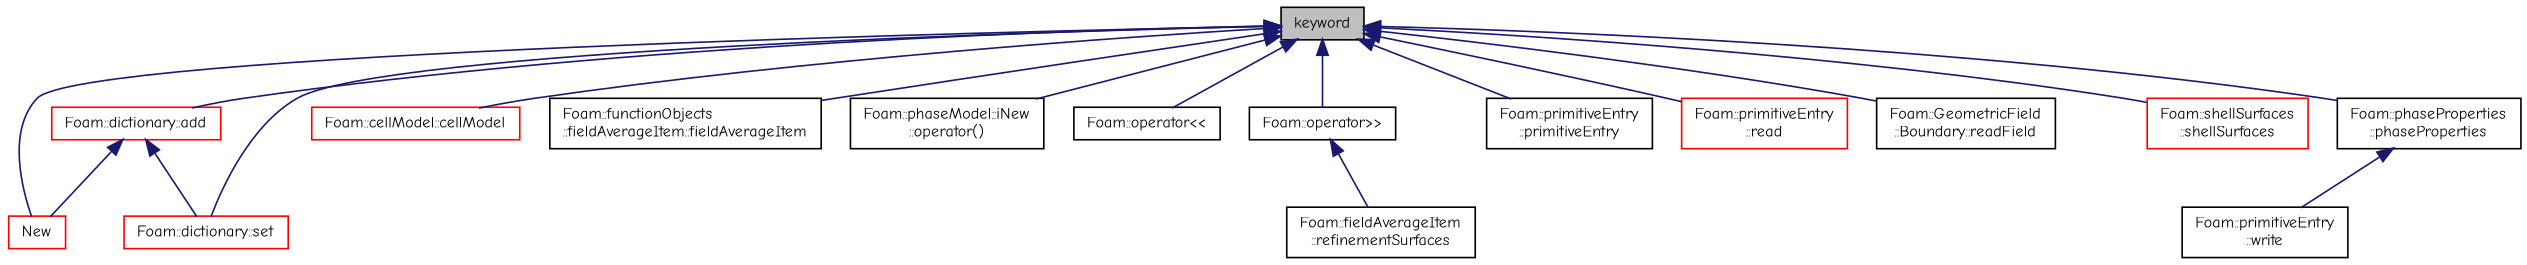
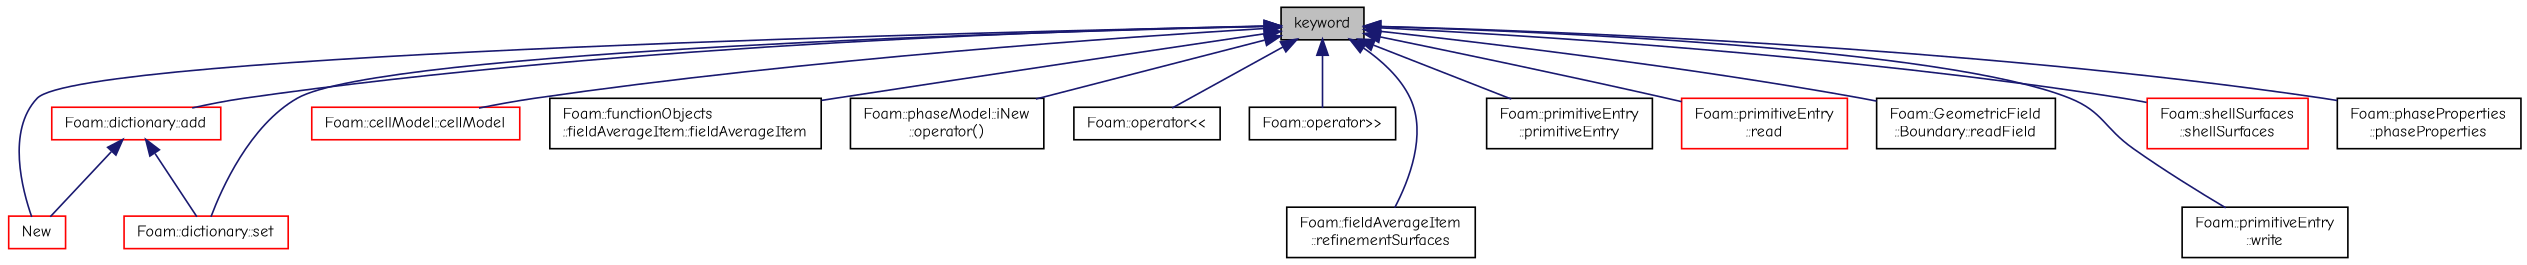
(1353, 181) -> (1416, 120)
(2340, 183) -> (1823, 53)
